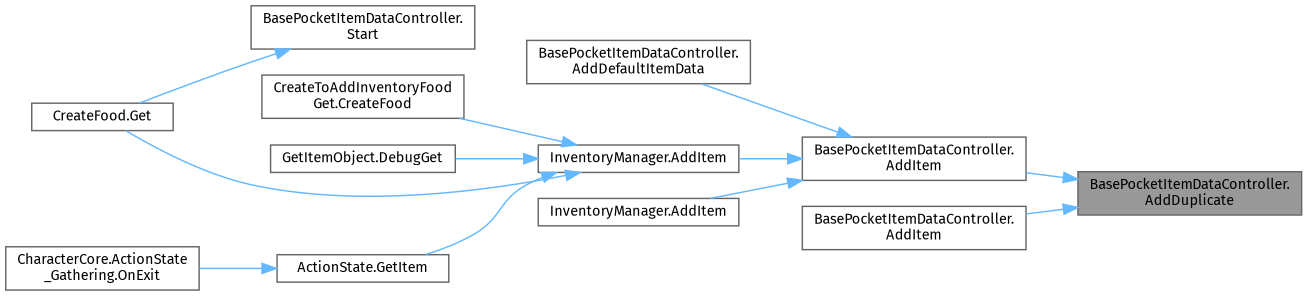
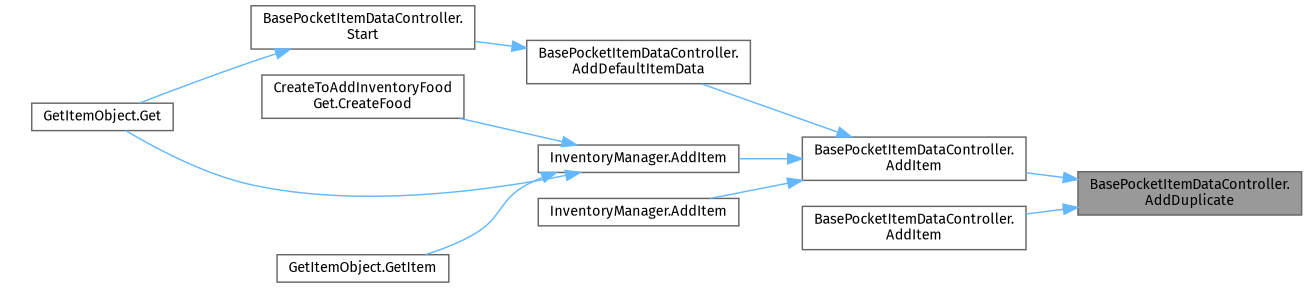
none -> (494, 44)
(102, 117) -> (102, 117)
(363, 159) -> none
(102, 268) -> none
(363, 268) -> (363, 268)
